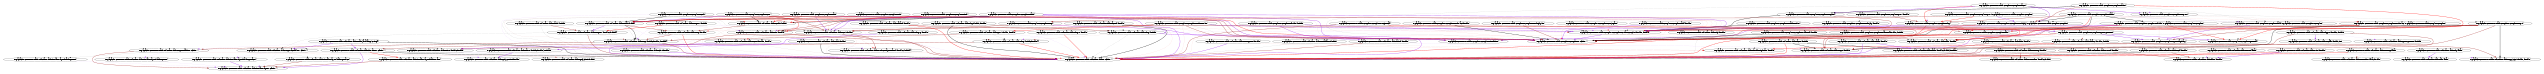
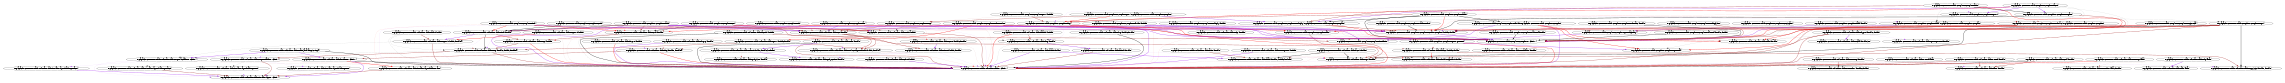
(745, 18) -> none
(892, 20) -> (643, 28)
(1228, 27) -> (1167, 31)
(2218, 27) -> (1997, 27)
(2122, 37) -> (1523, 37)
(2301, 50) -> none
(1459, 58) -> (1232, 66)
